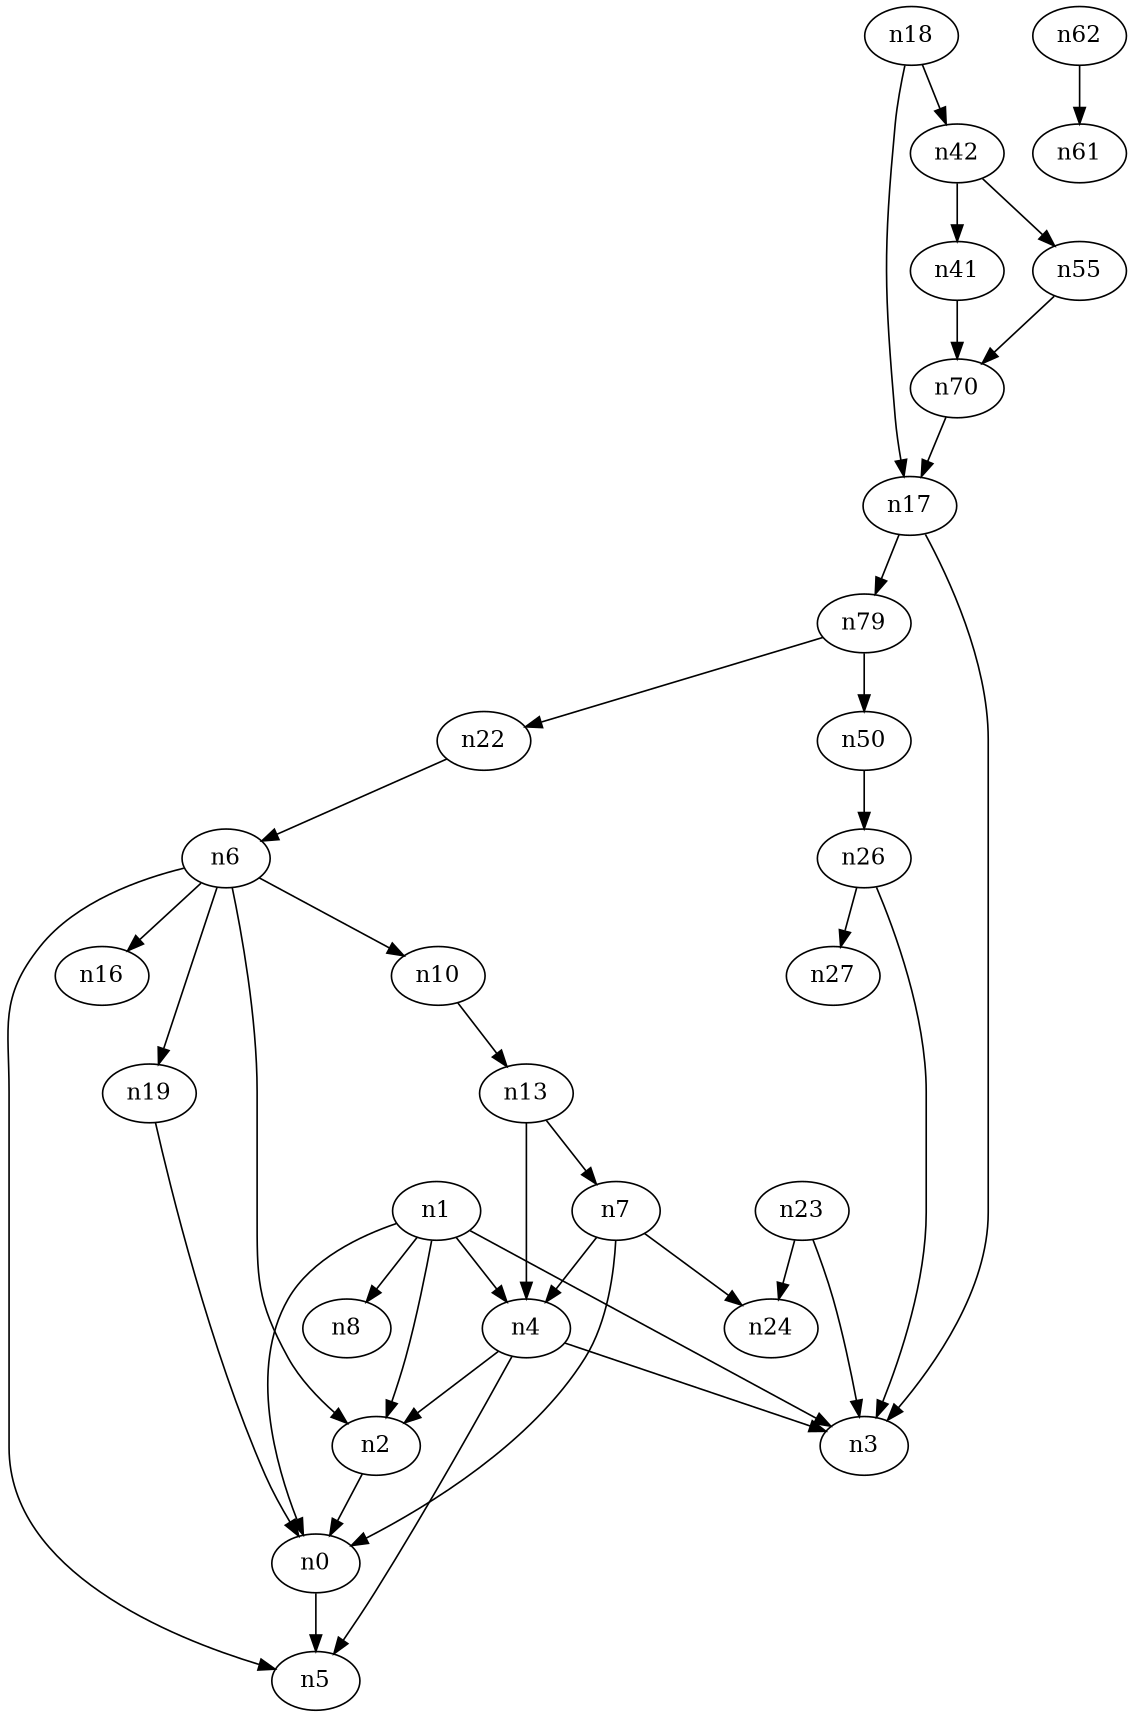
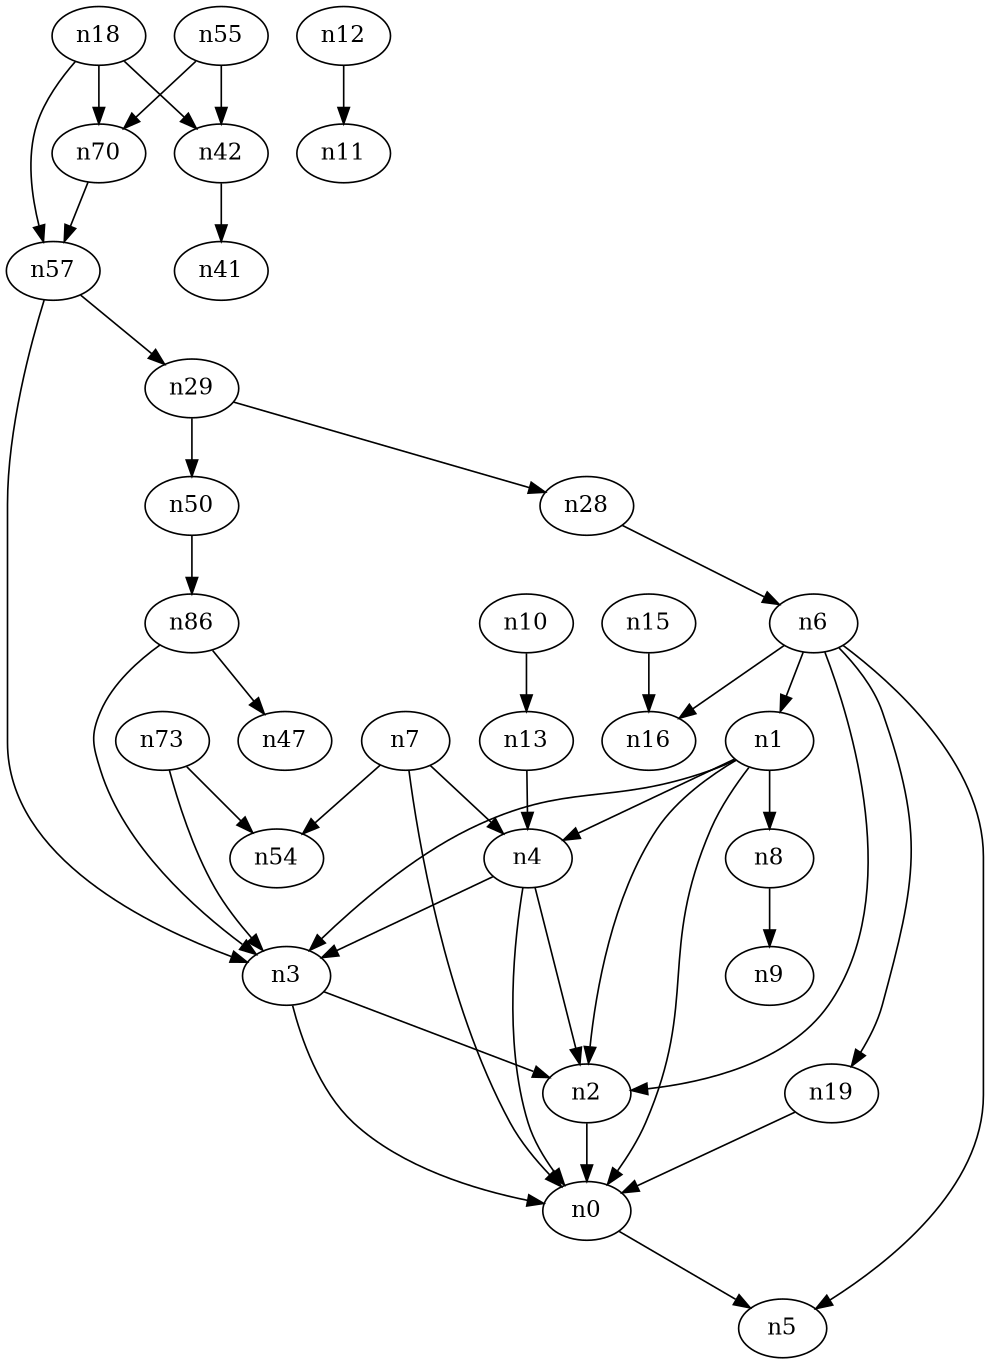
(1080, 36) -> (344, 36)
(1080, 153) -> (344, 153)
(1013, 207) -> (221, 87)
(957, 322) -> (99, 87)
(910, 506) -> (53, 271)
none -> (649, 623)
(864, 623) -> (192, 388)
(484, 741) -> (587, 506)
(864, 858) -> (192, 623)
(324, 913) -> (795, 674)
none -> (770, 976)
(833, 976) -> (285, 741)
none -> (429, 1032)
none -> (376, 1141)
(566, 1146) -> none
(802, 1211) -> (163, 741)
(771, 1328) -> (277, 858)
(443, 1479) -> (514, 1033)
